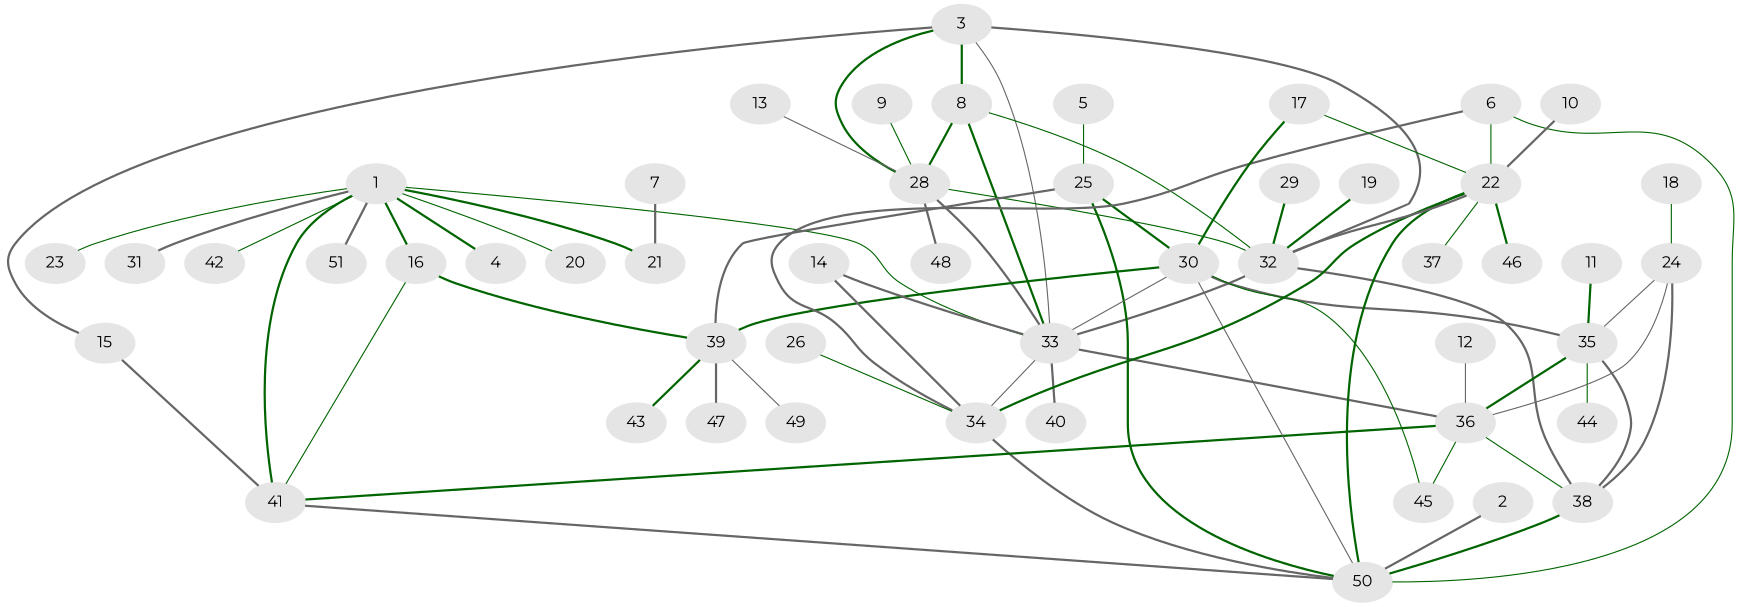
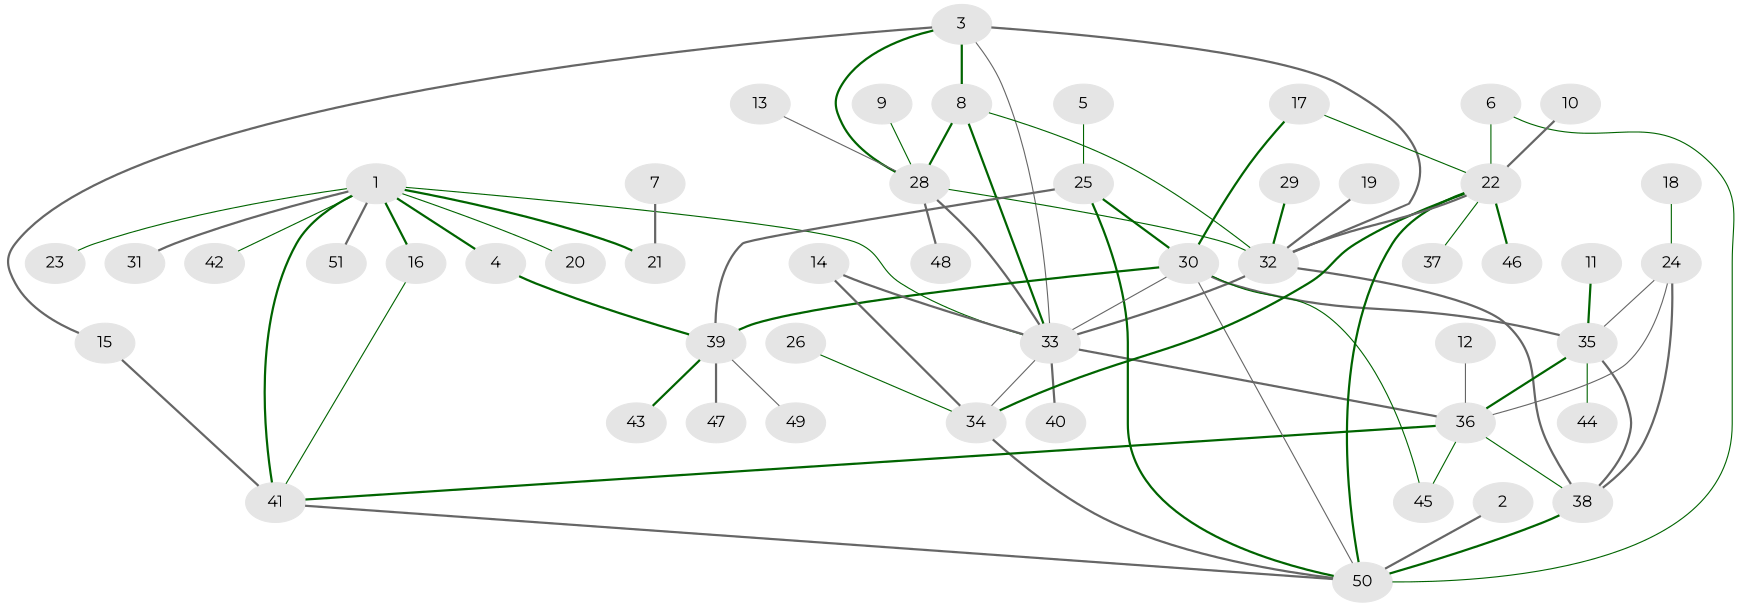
(1018, 208) -> none
(1319, 224) -> (1319, 224)
(561, 313) -> (603, 308)
